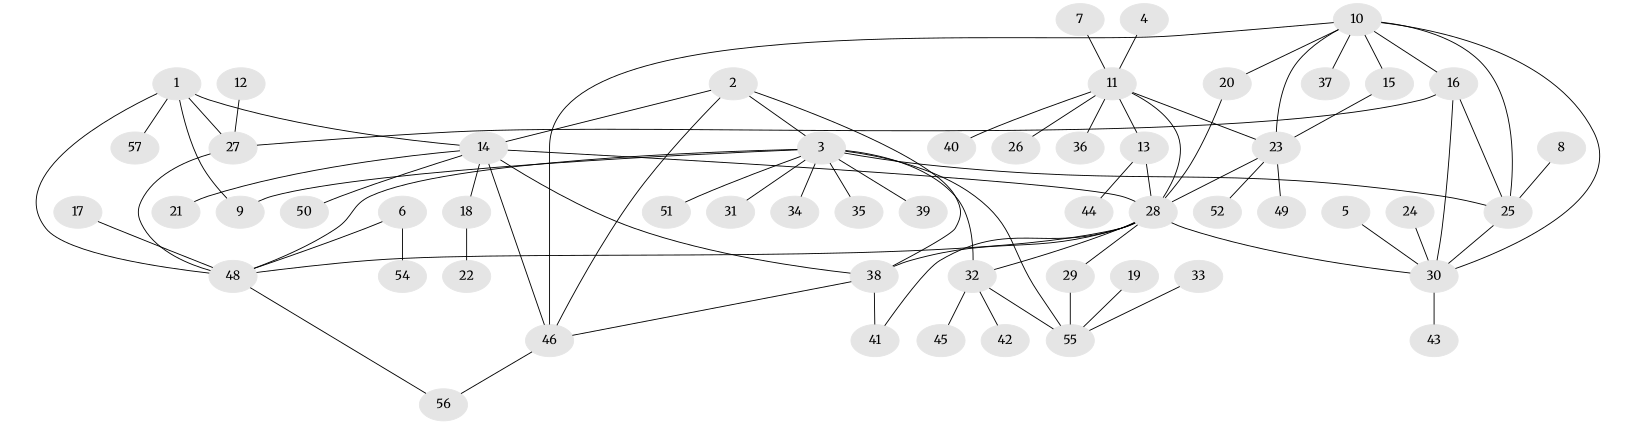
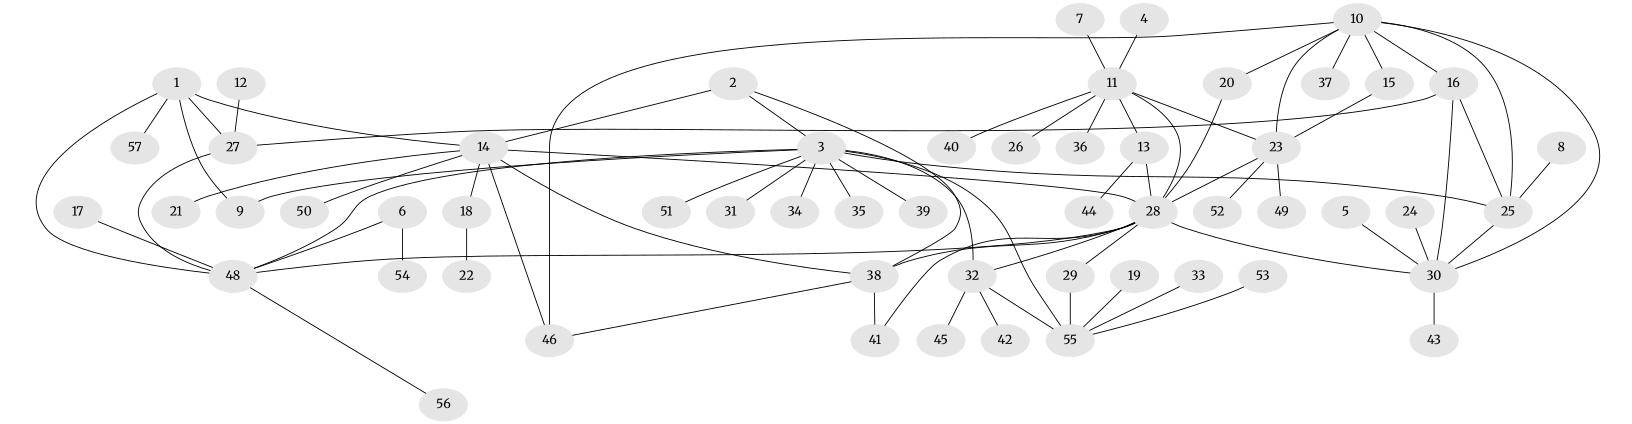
(629, 204) -> none
none -> (1263, 276)
(497, 373) -> none
